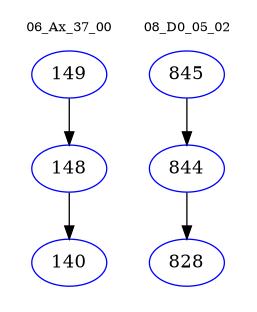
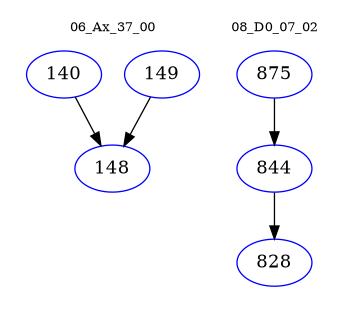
(188, 28) -> (275, 28)
(187, 74) -> (274, 74)
(69, 209) -> (85, 115)
